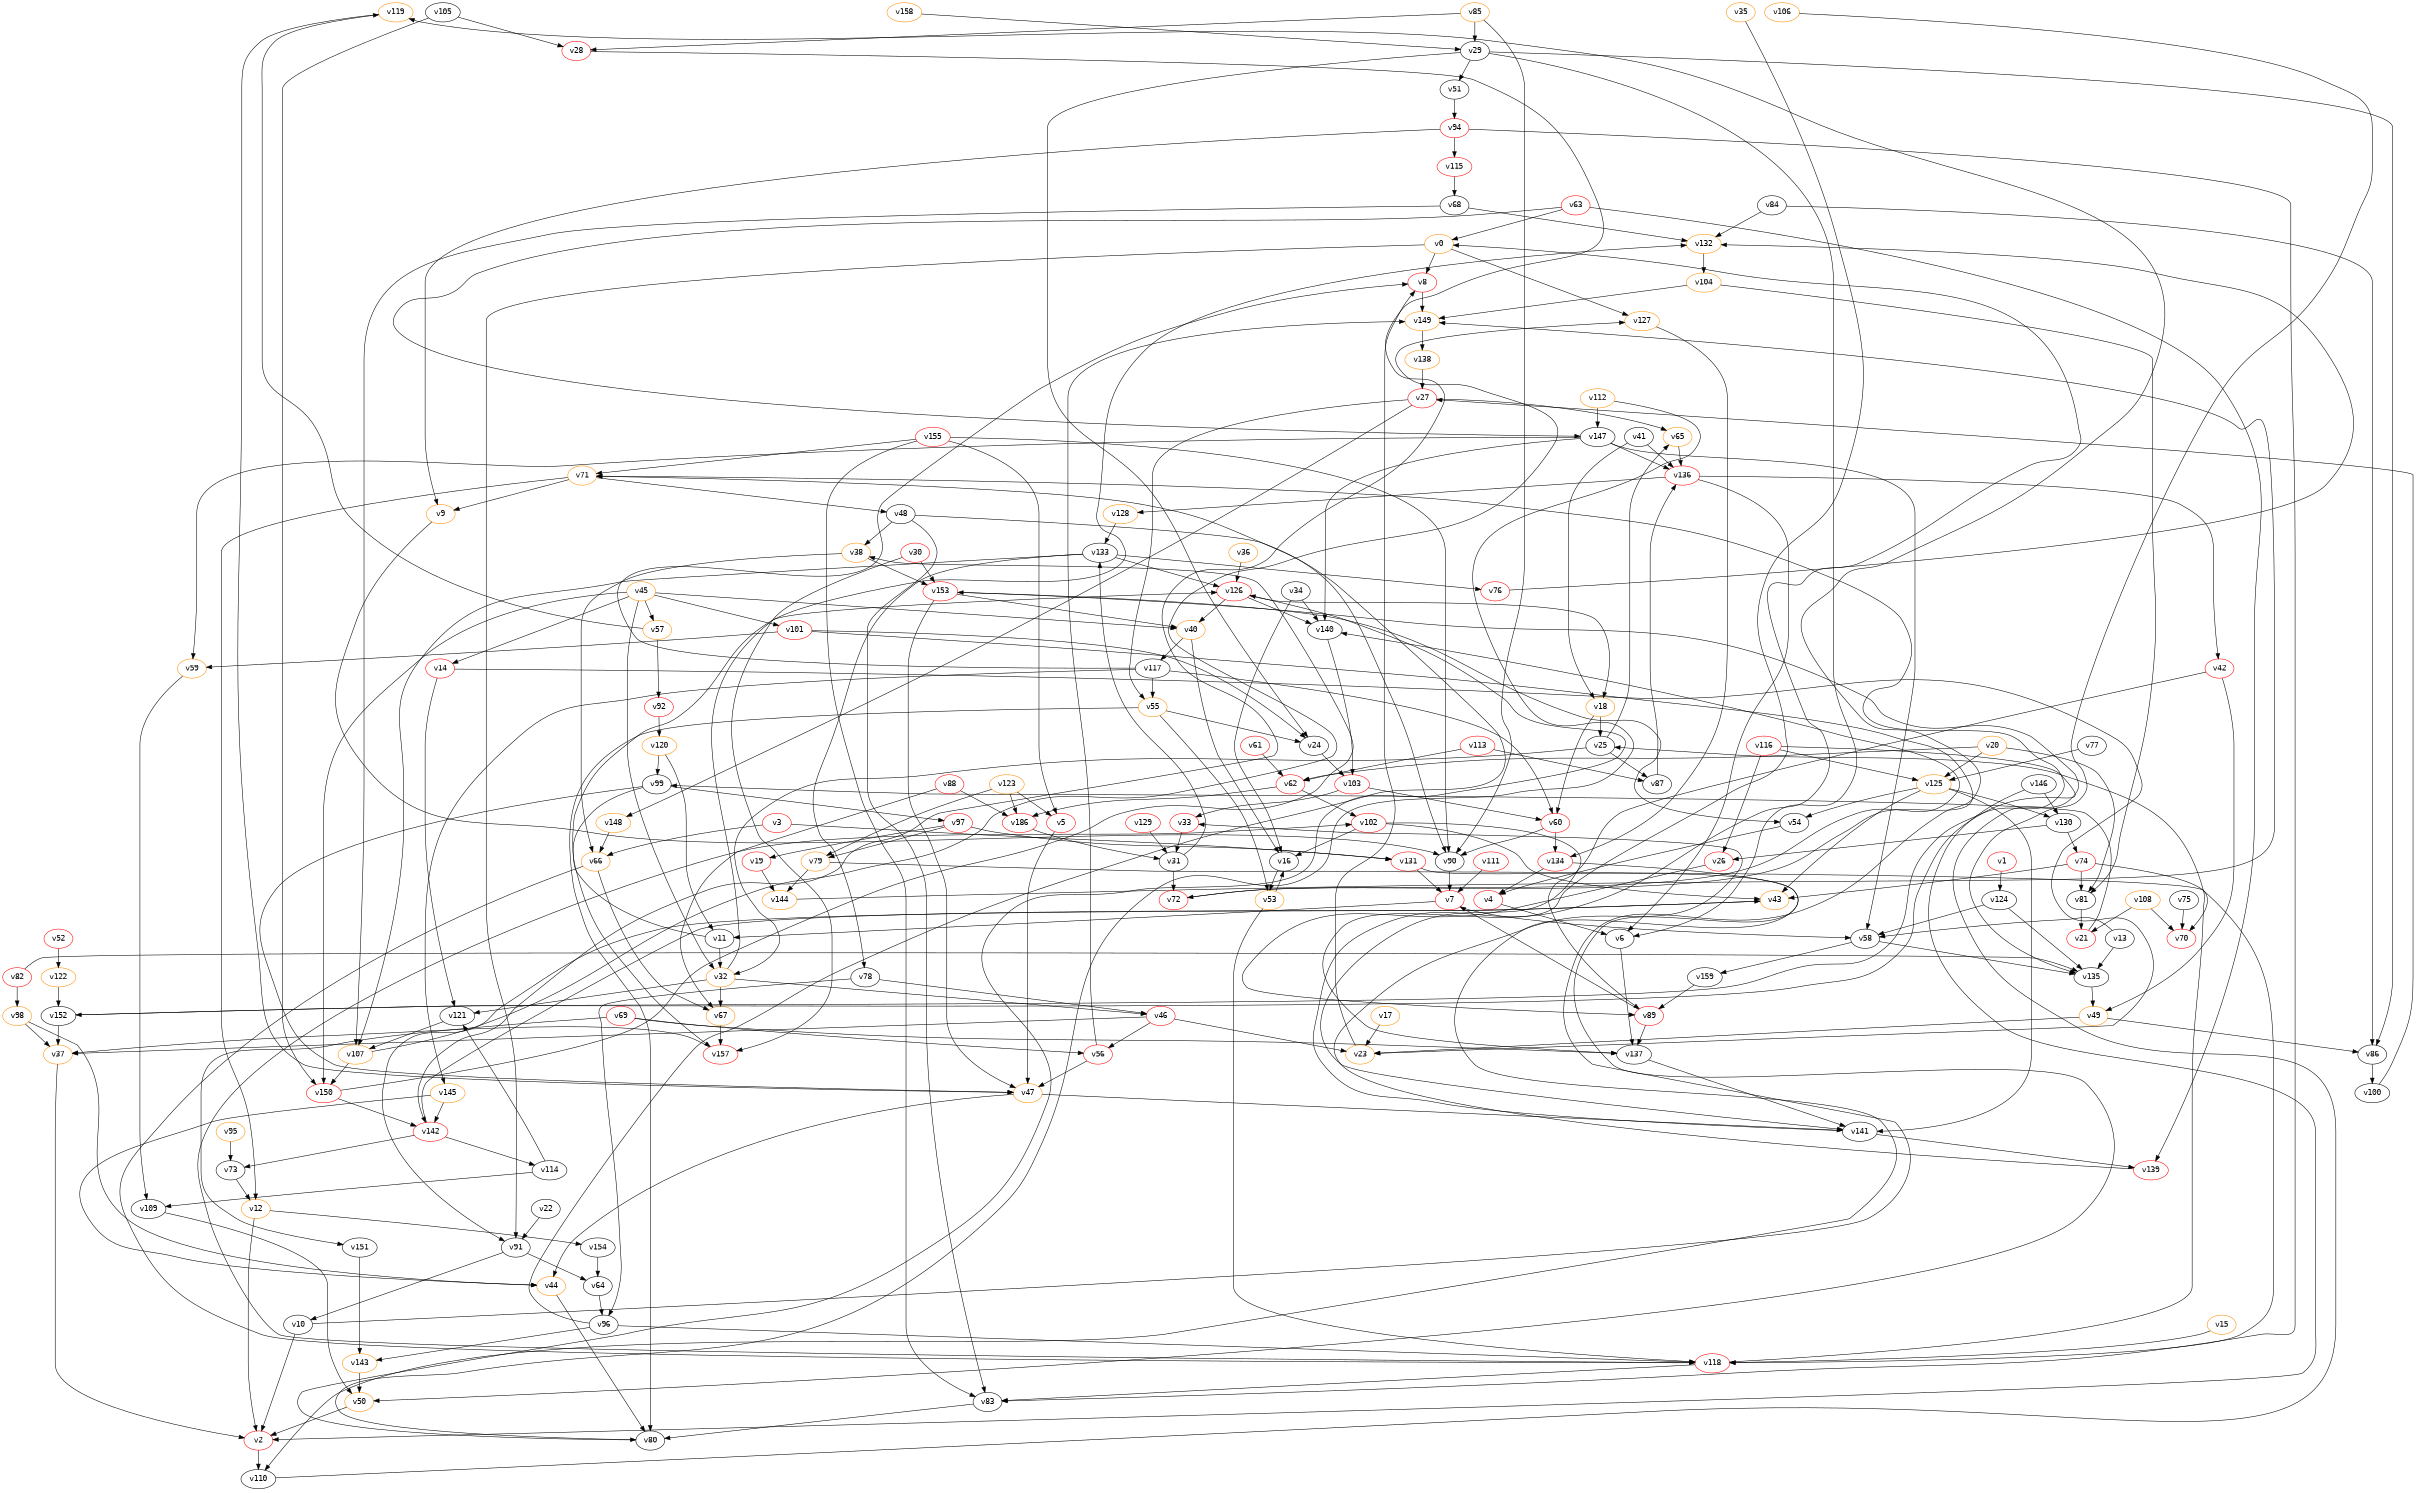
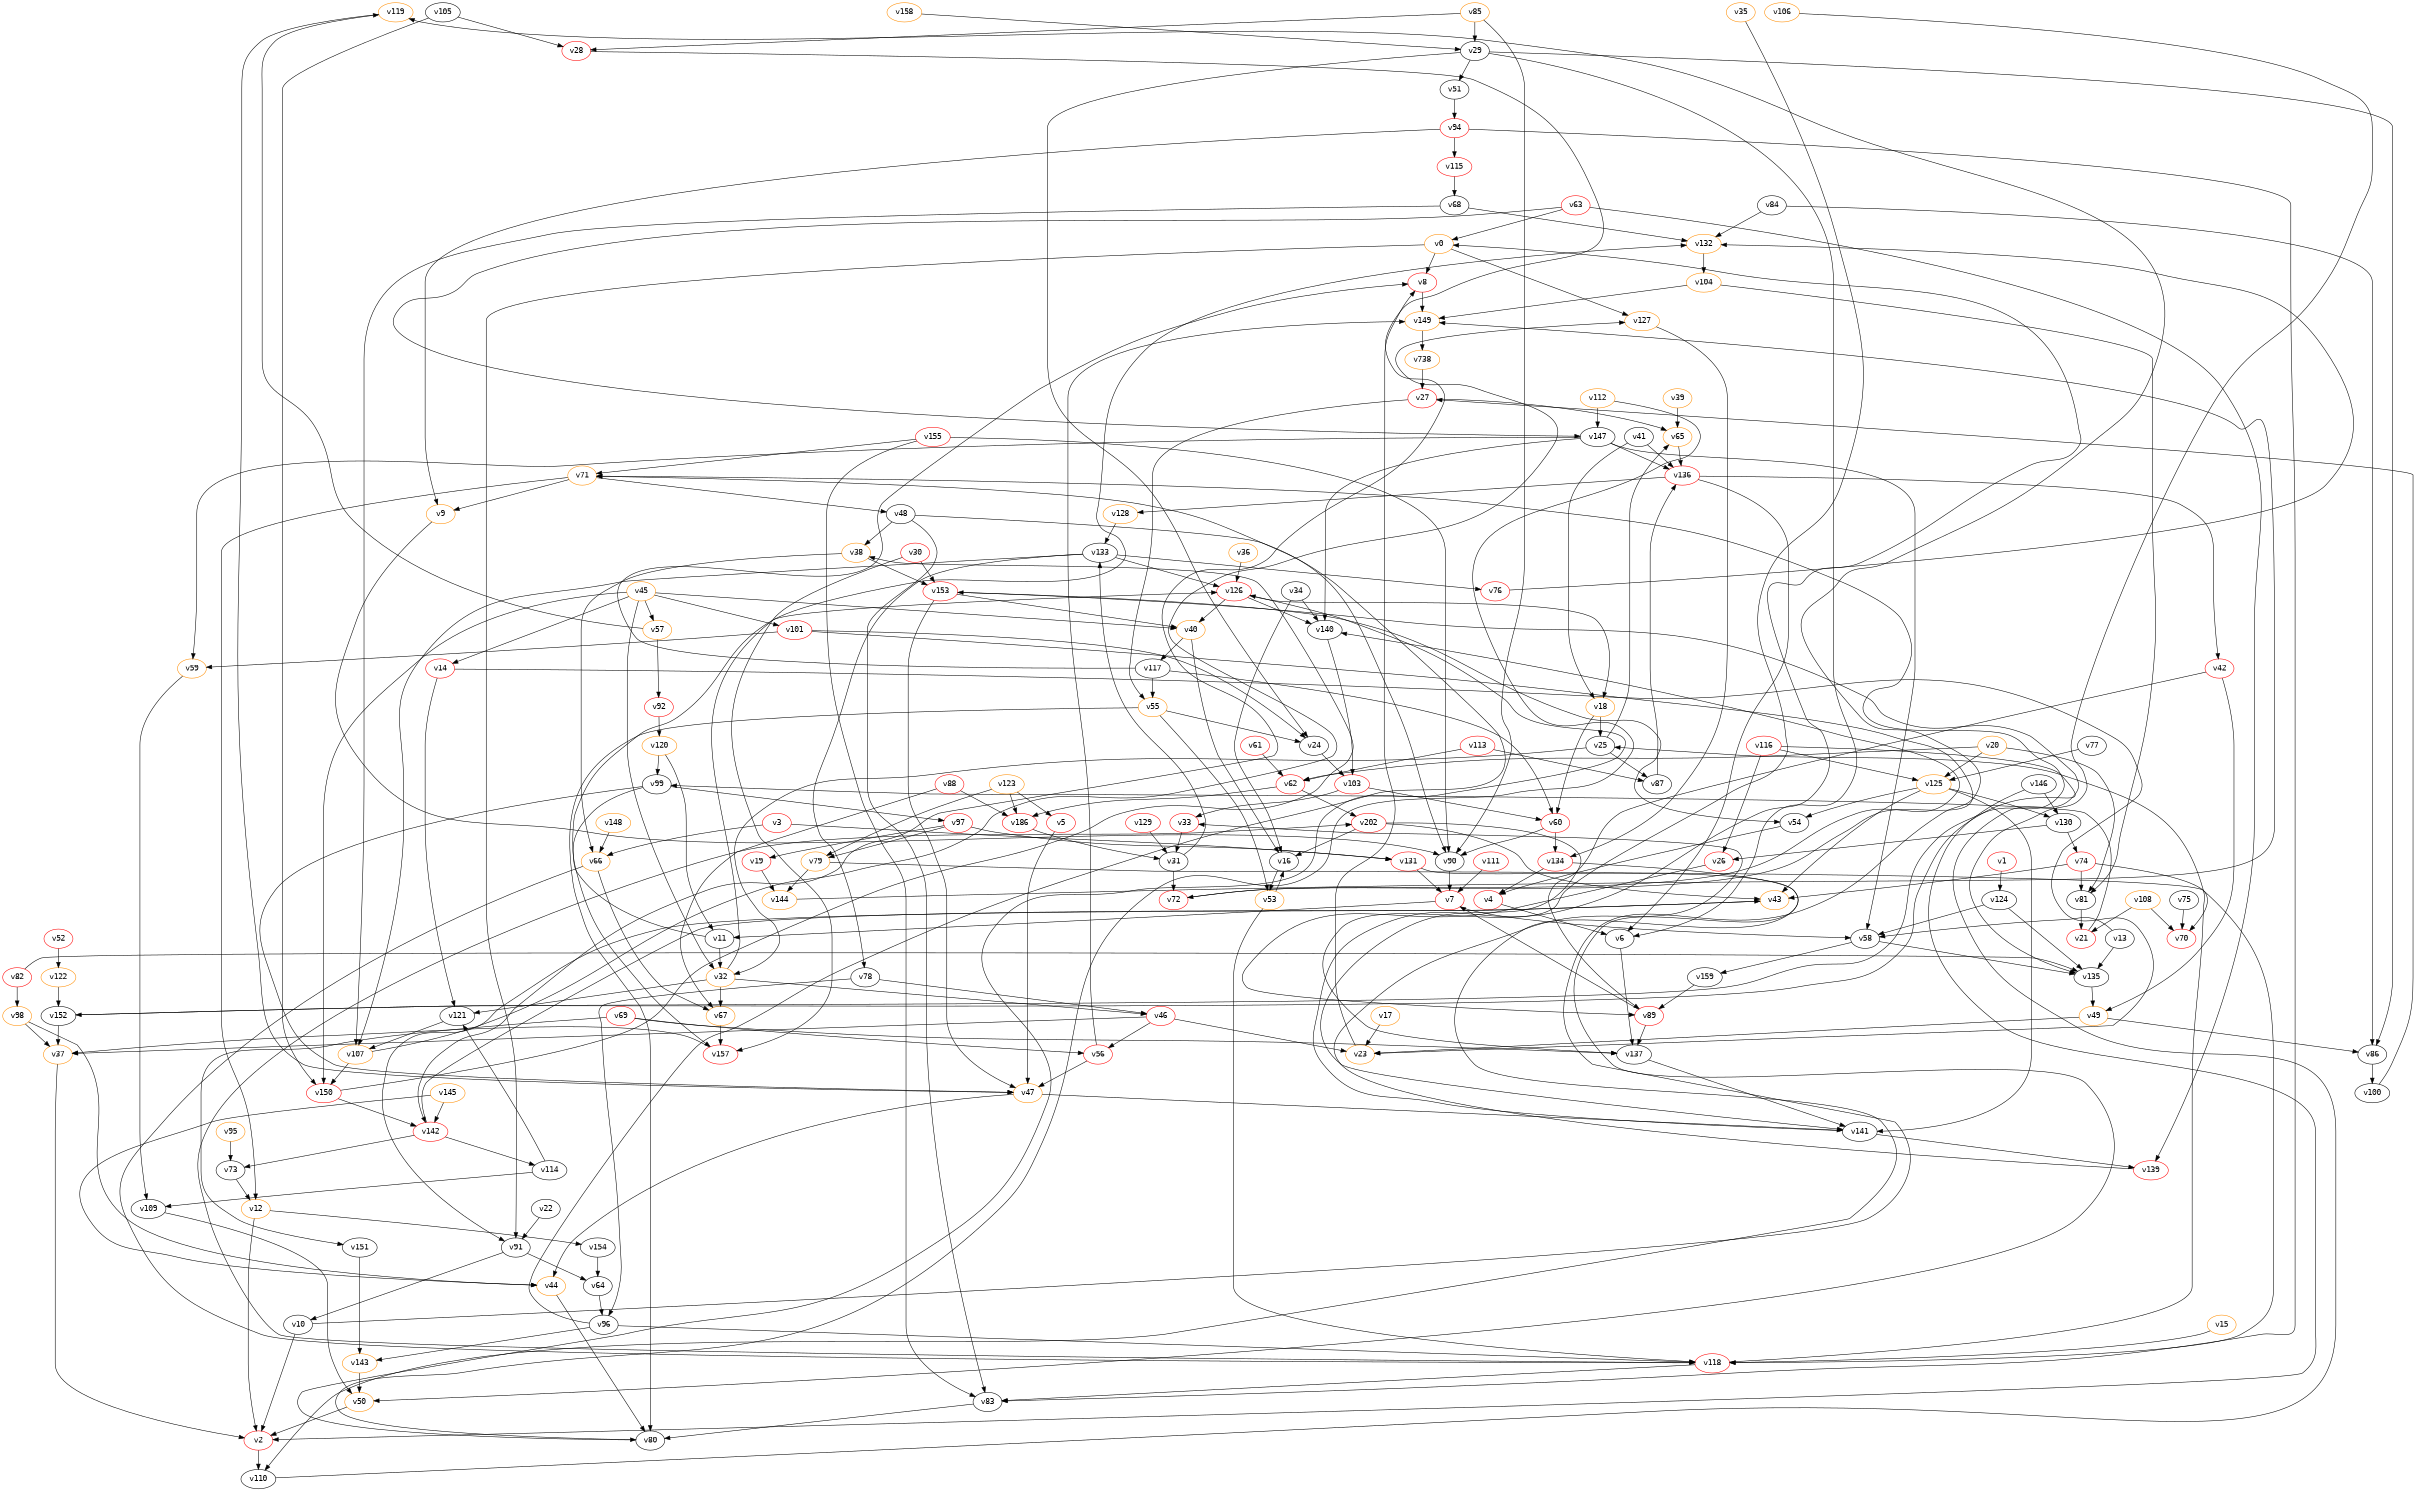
(1422, 360) -> (1422, 360)
none -> (1677, 398)
(1039, 590) -> none
(1028, 622) -> none
(636, 698) -> none
(1369, 823) -> (1369, 823)
